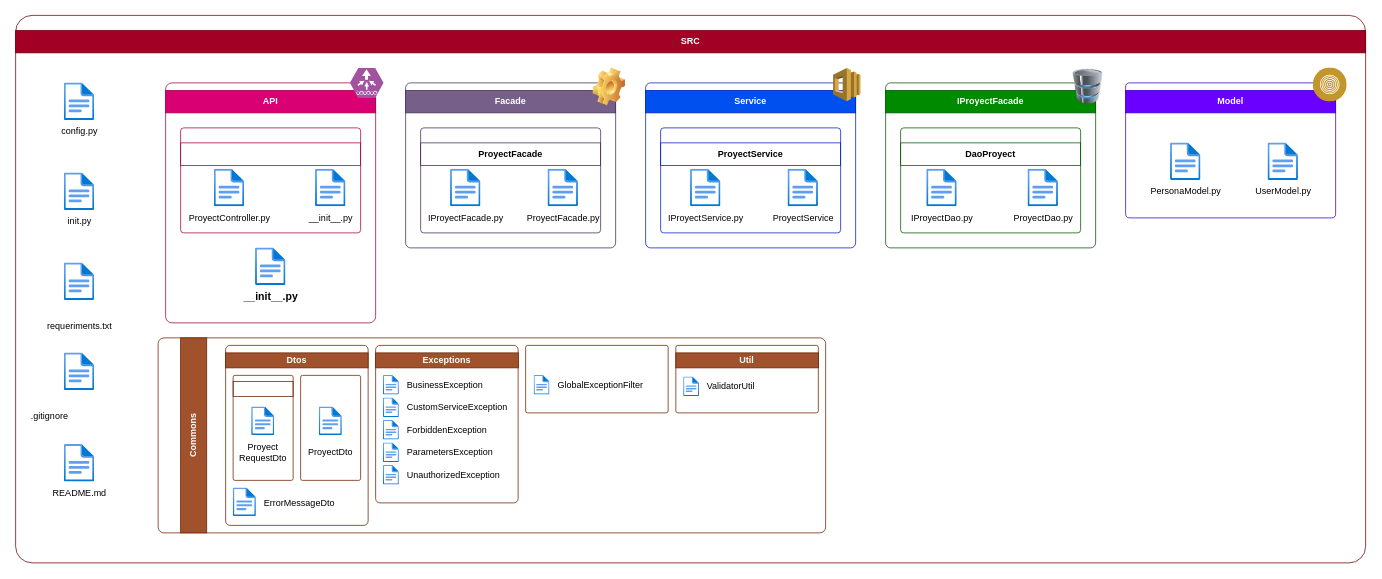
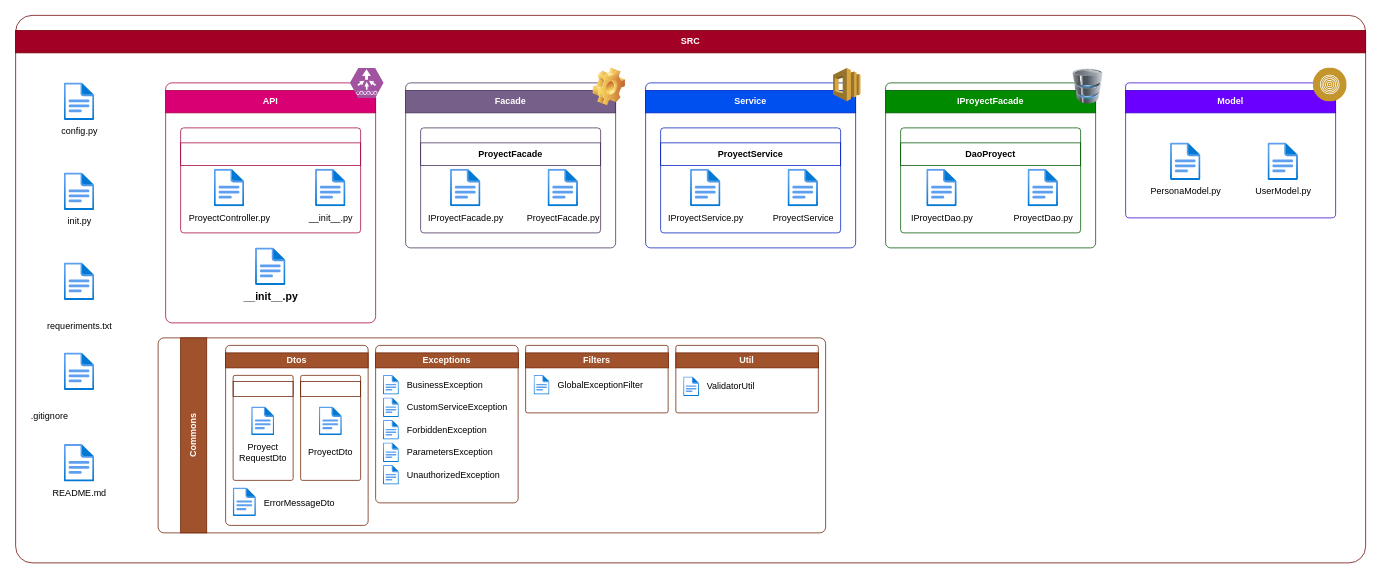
none -> (597, 360)
none -> (330, 389)
